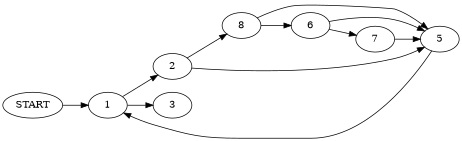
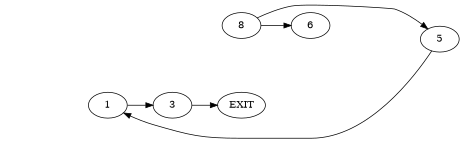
(374, 18) -> none
(375, 39) -> none
(172, 66) -> none
(33, 105) -> none
none -> (242, 105)
